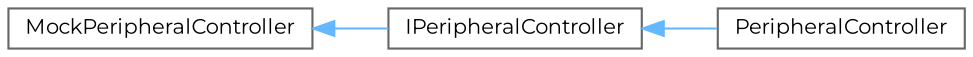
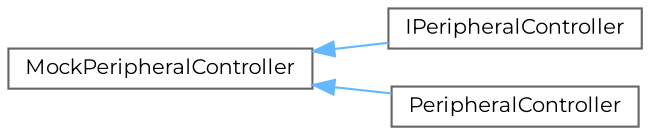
(690, 28) -> (363, 90)
